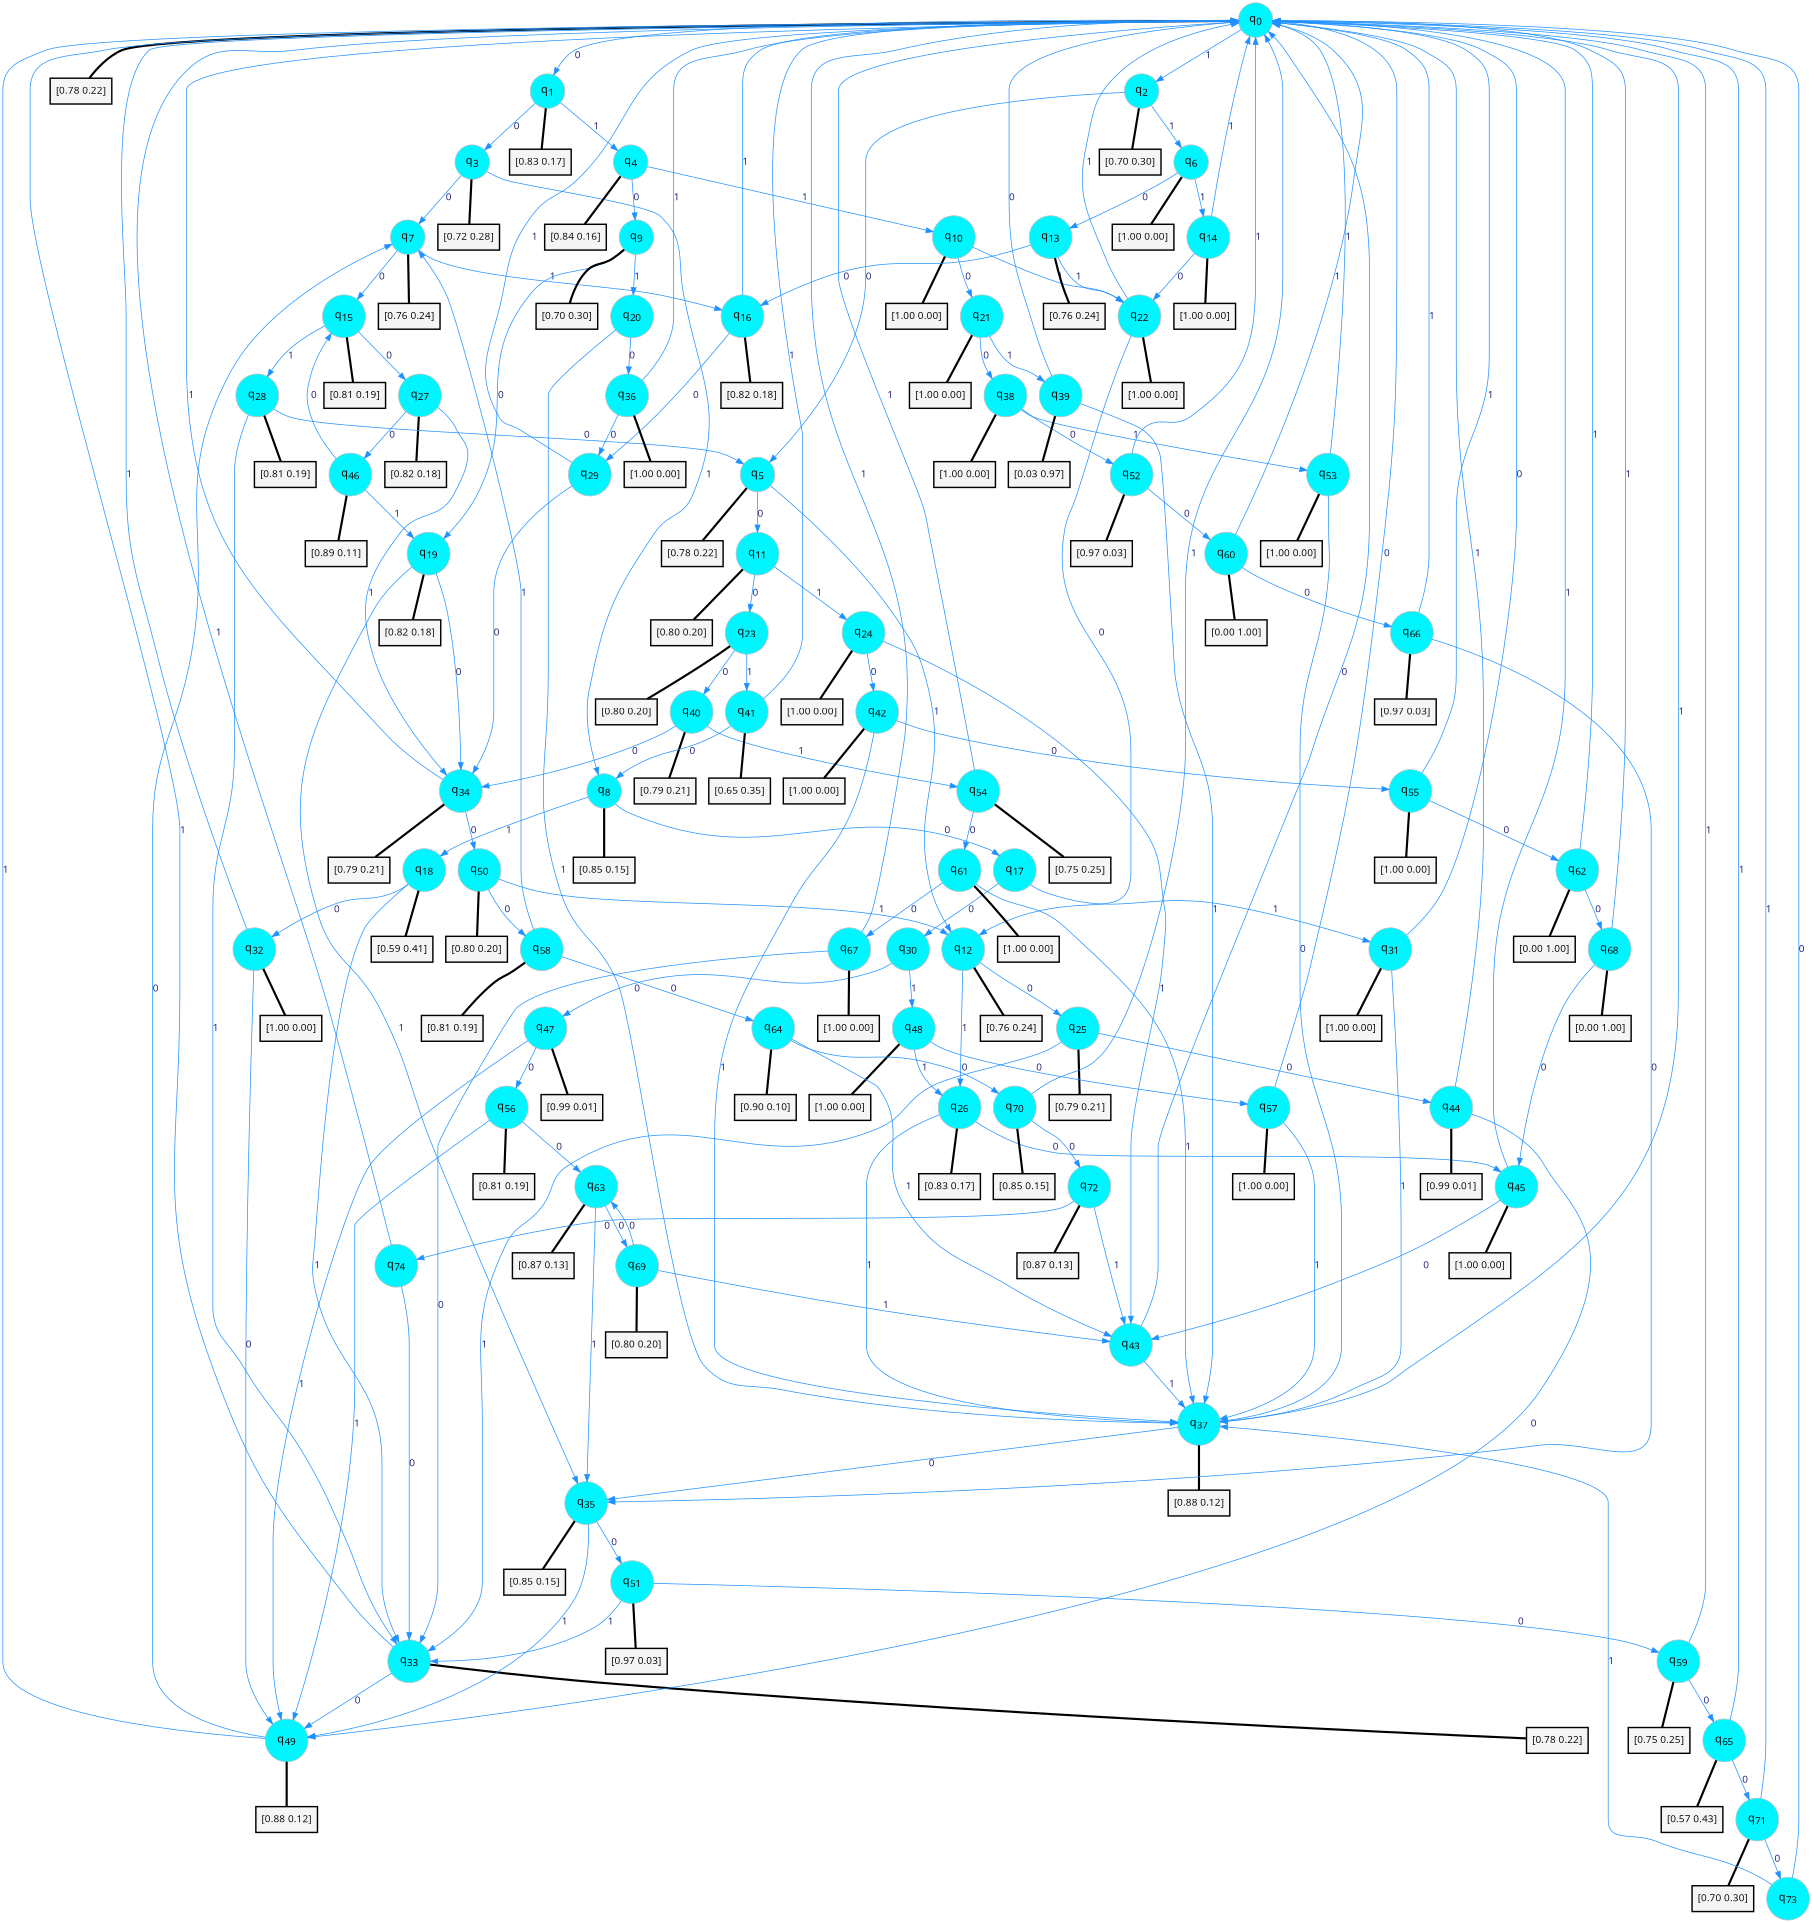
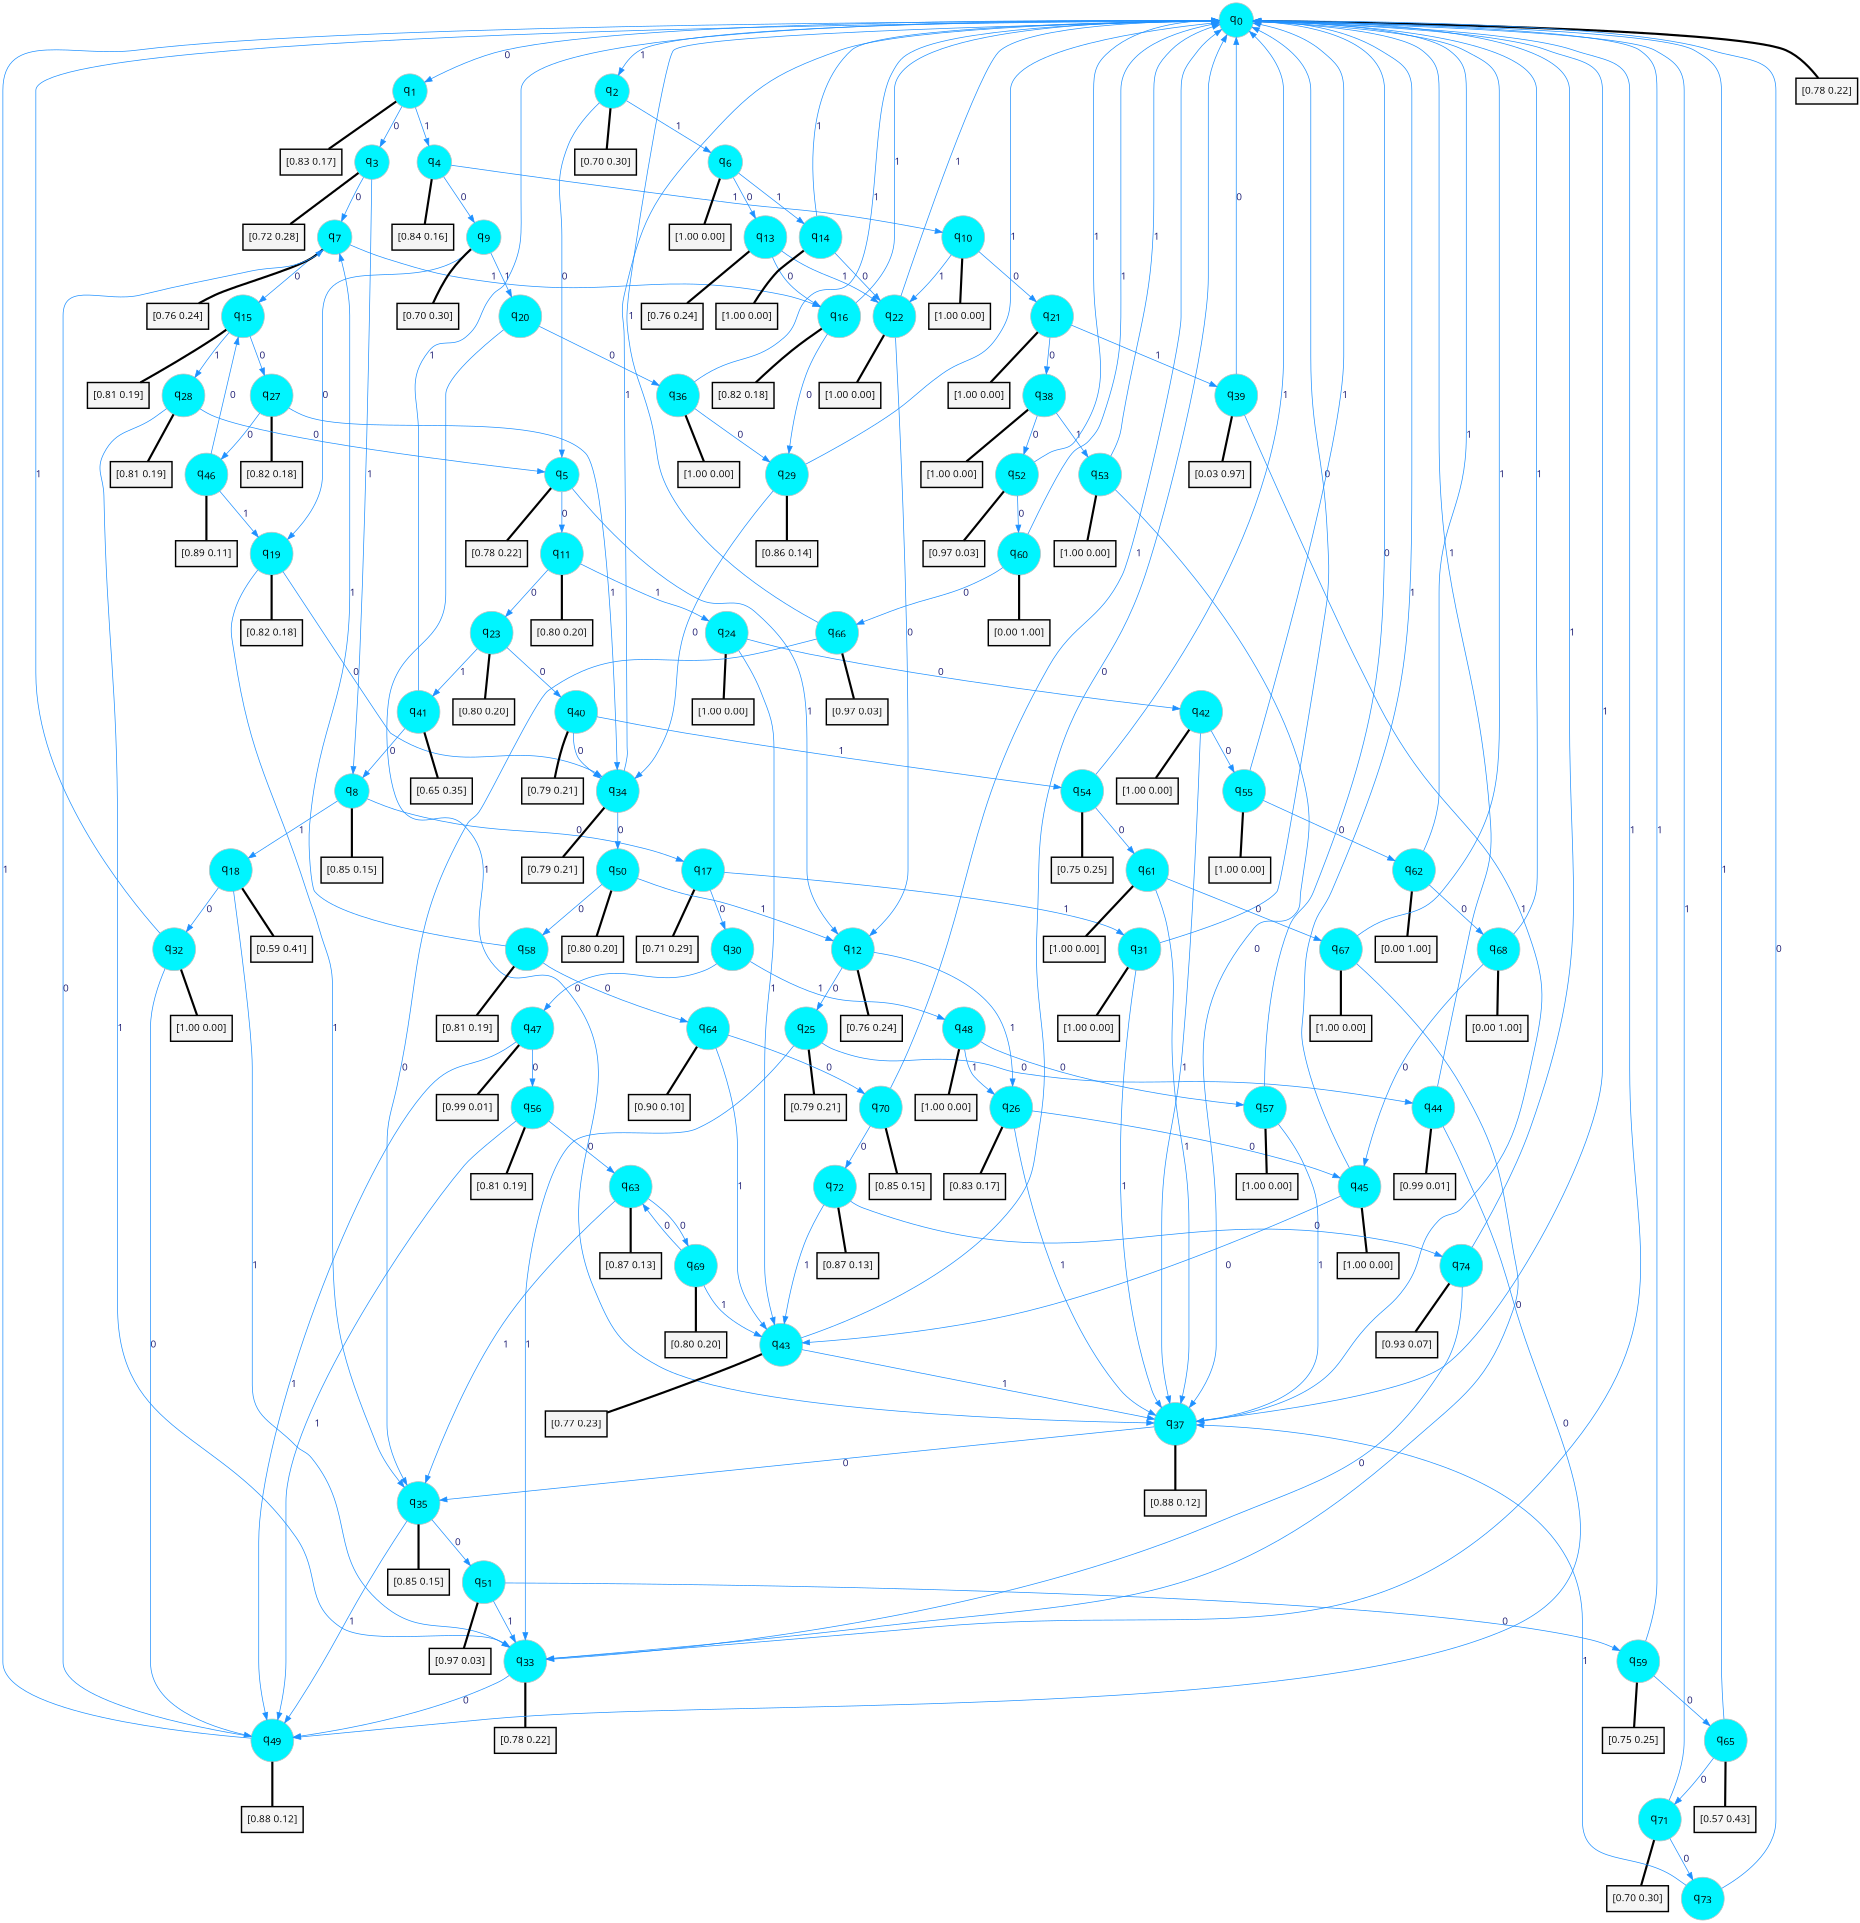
none -> (787, 554)
none -> (667, 949)
none -> (1407, 1345)
none -> (576, 1424)
